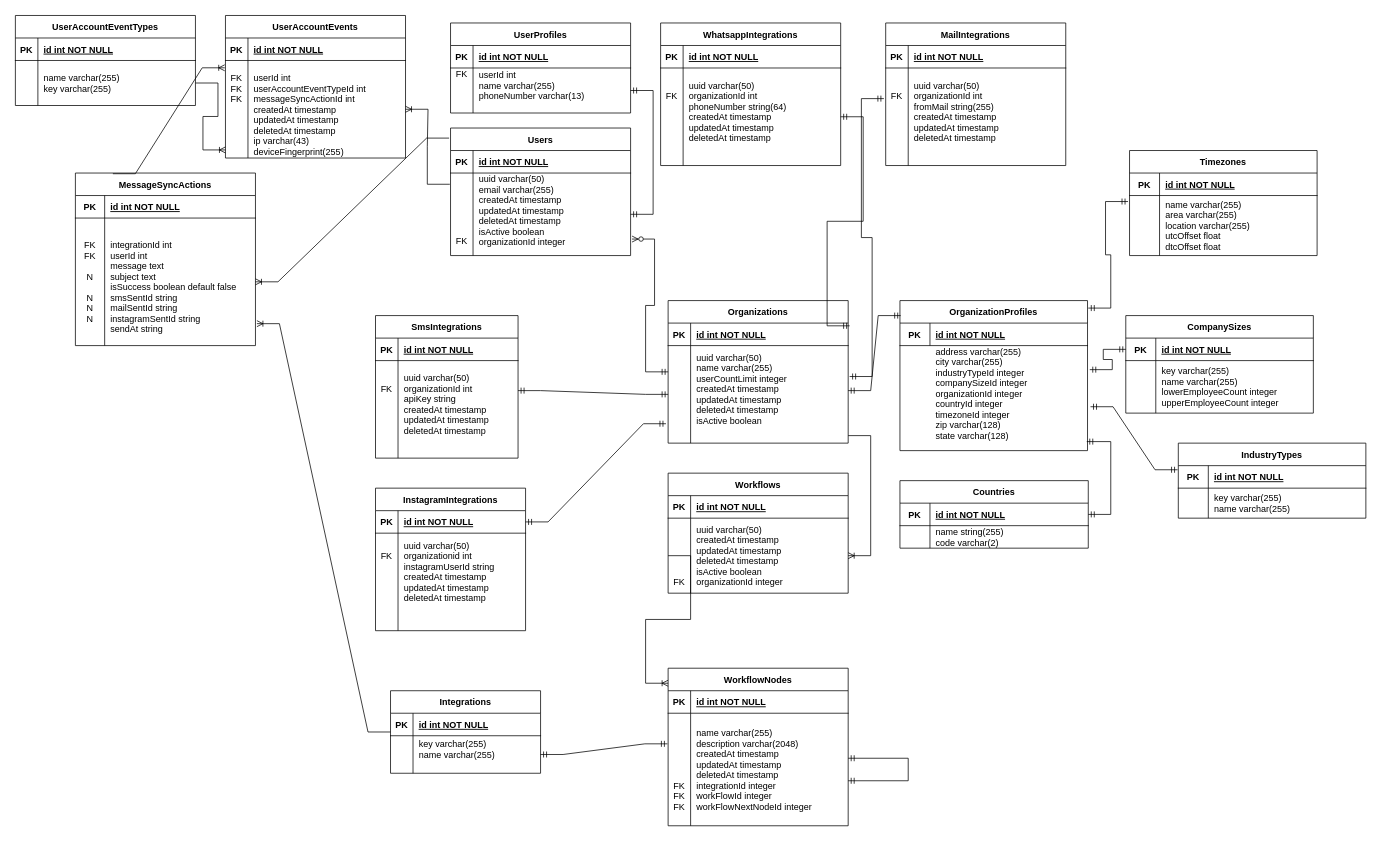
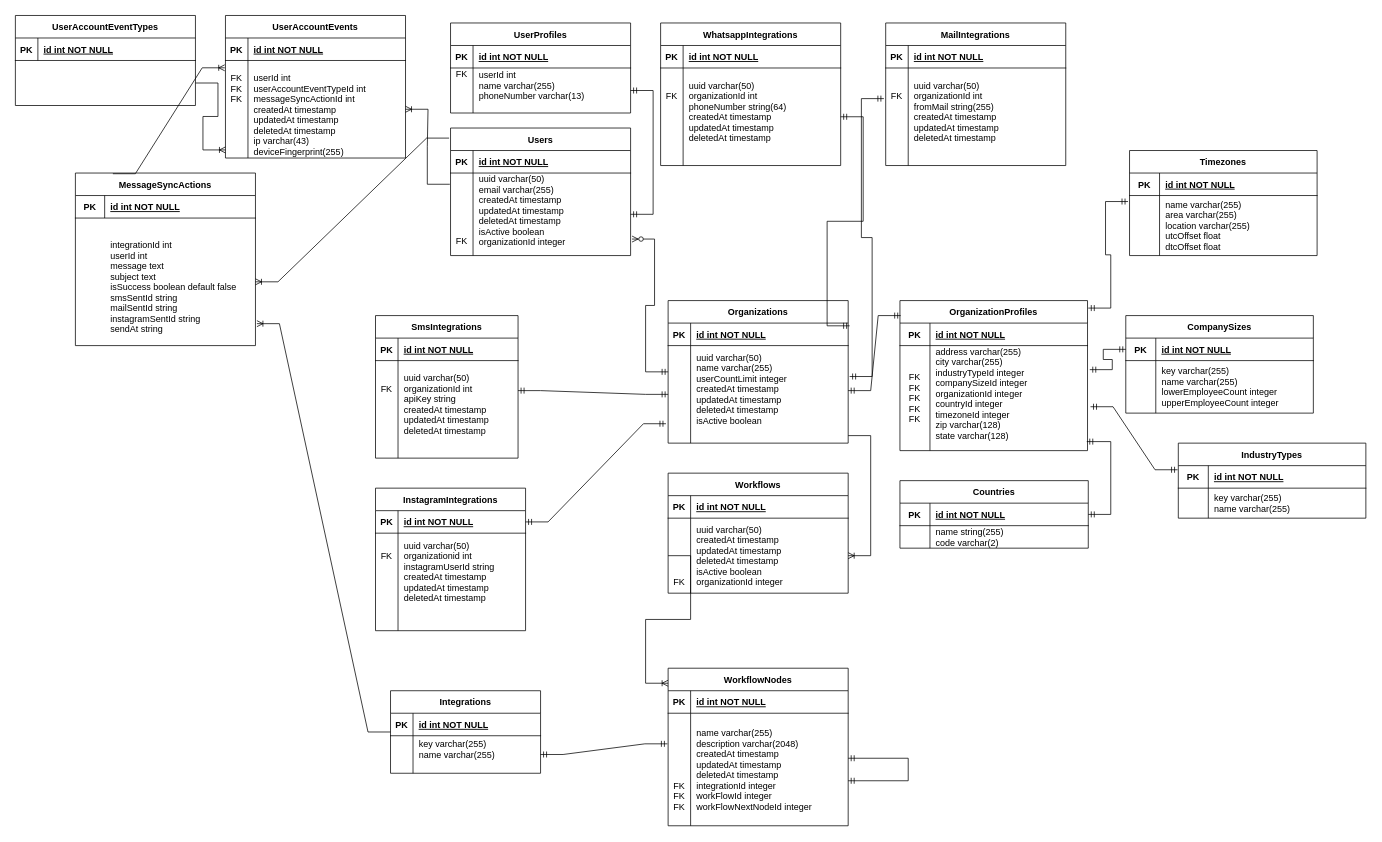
(117, 83) -> none
(90, 282) -> none
none -> (915, 398)
